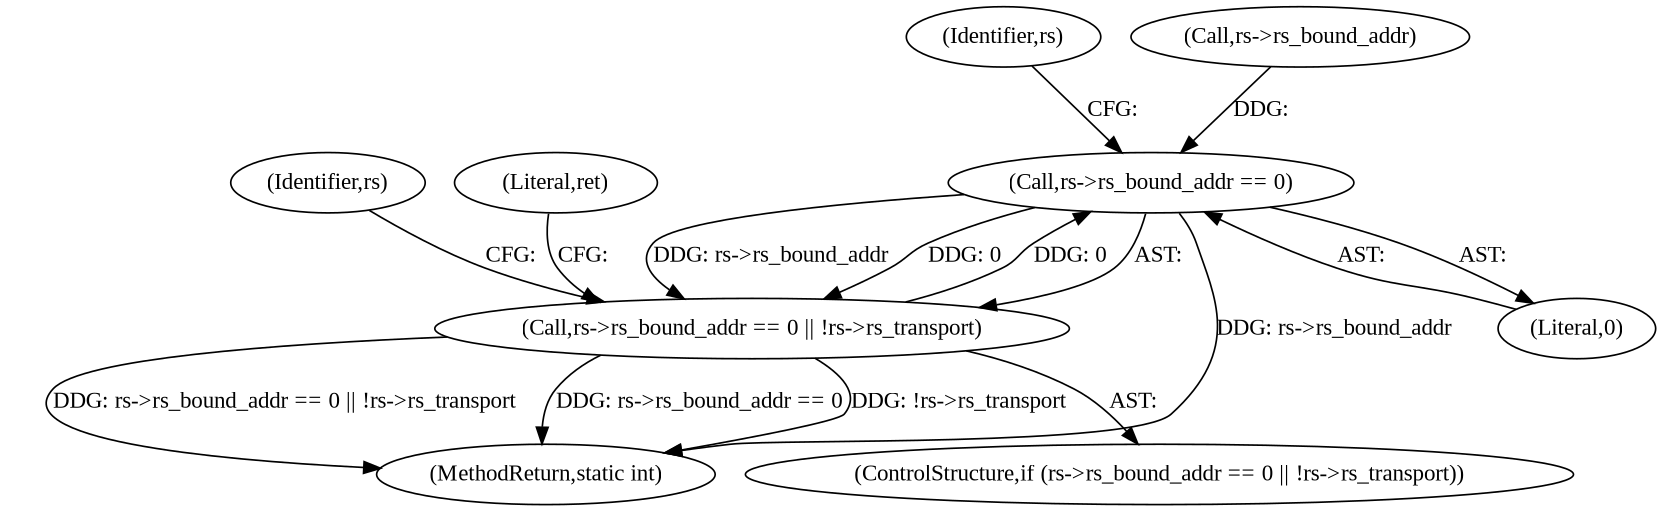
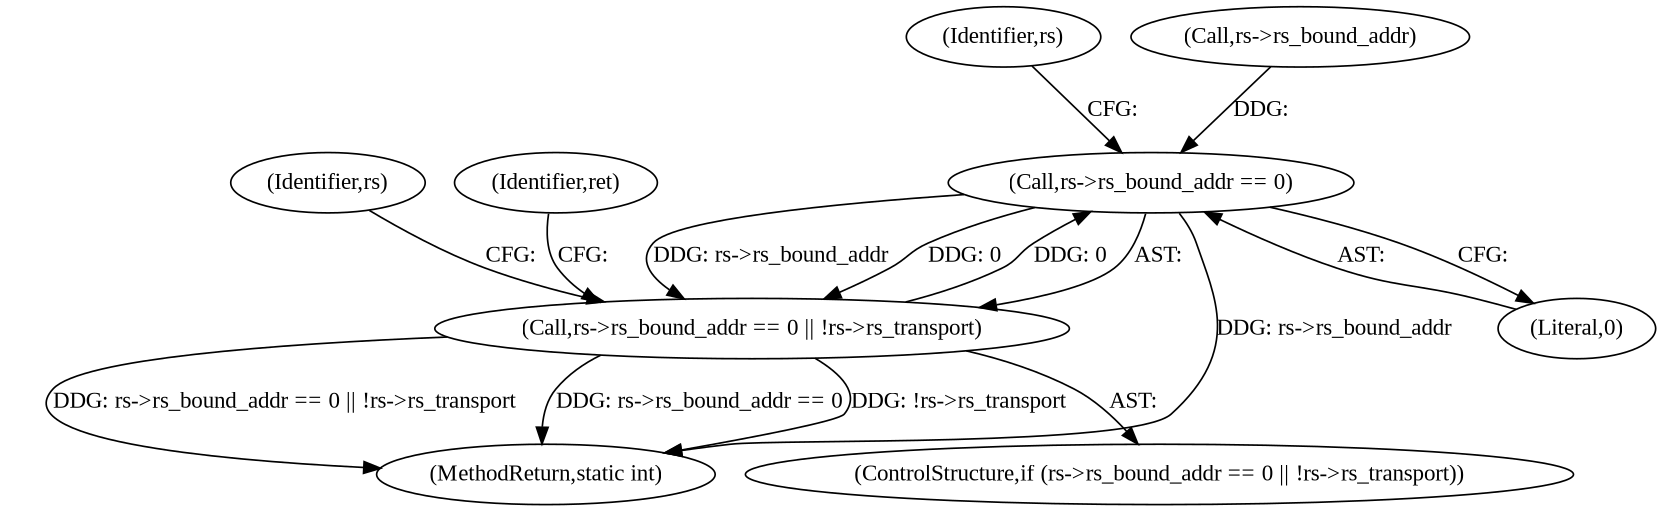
(556, 183) -> (556, 183)
(1486, 256) -> (1486, 256)
